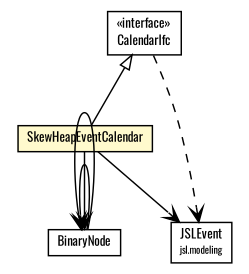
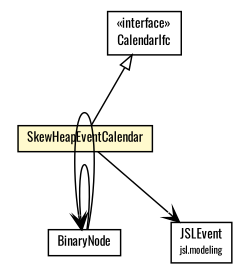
(180, 130) -> none
(84, 183) -> none
